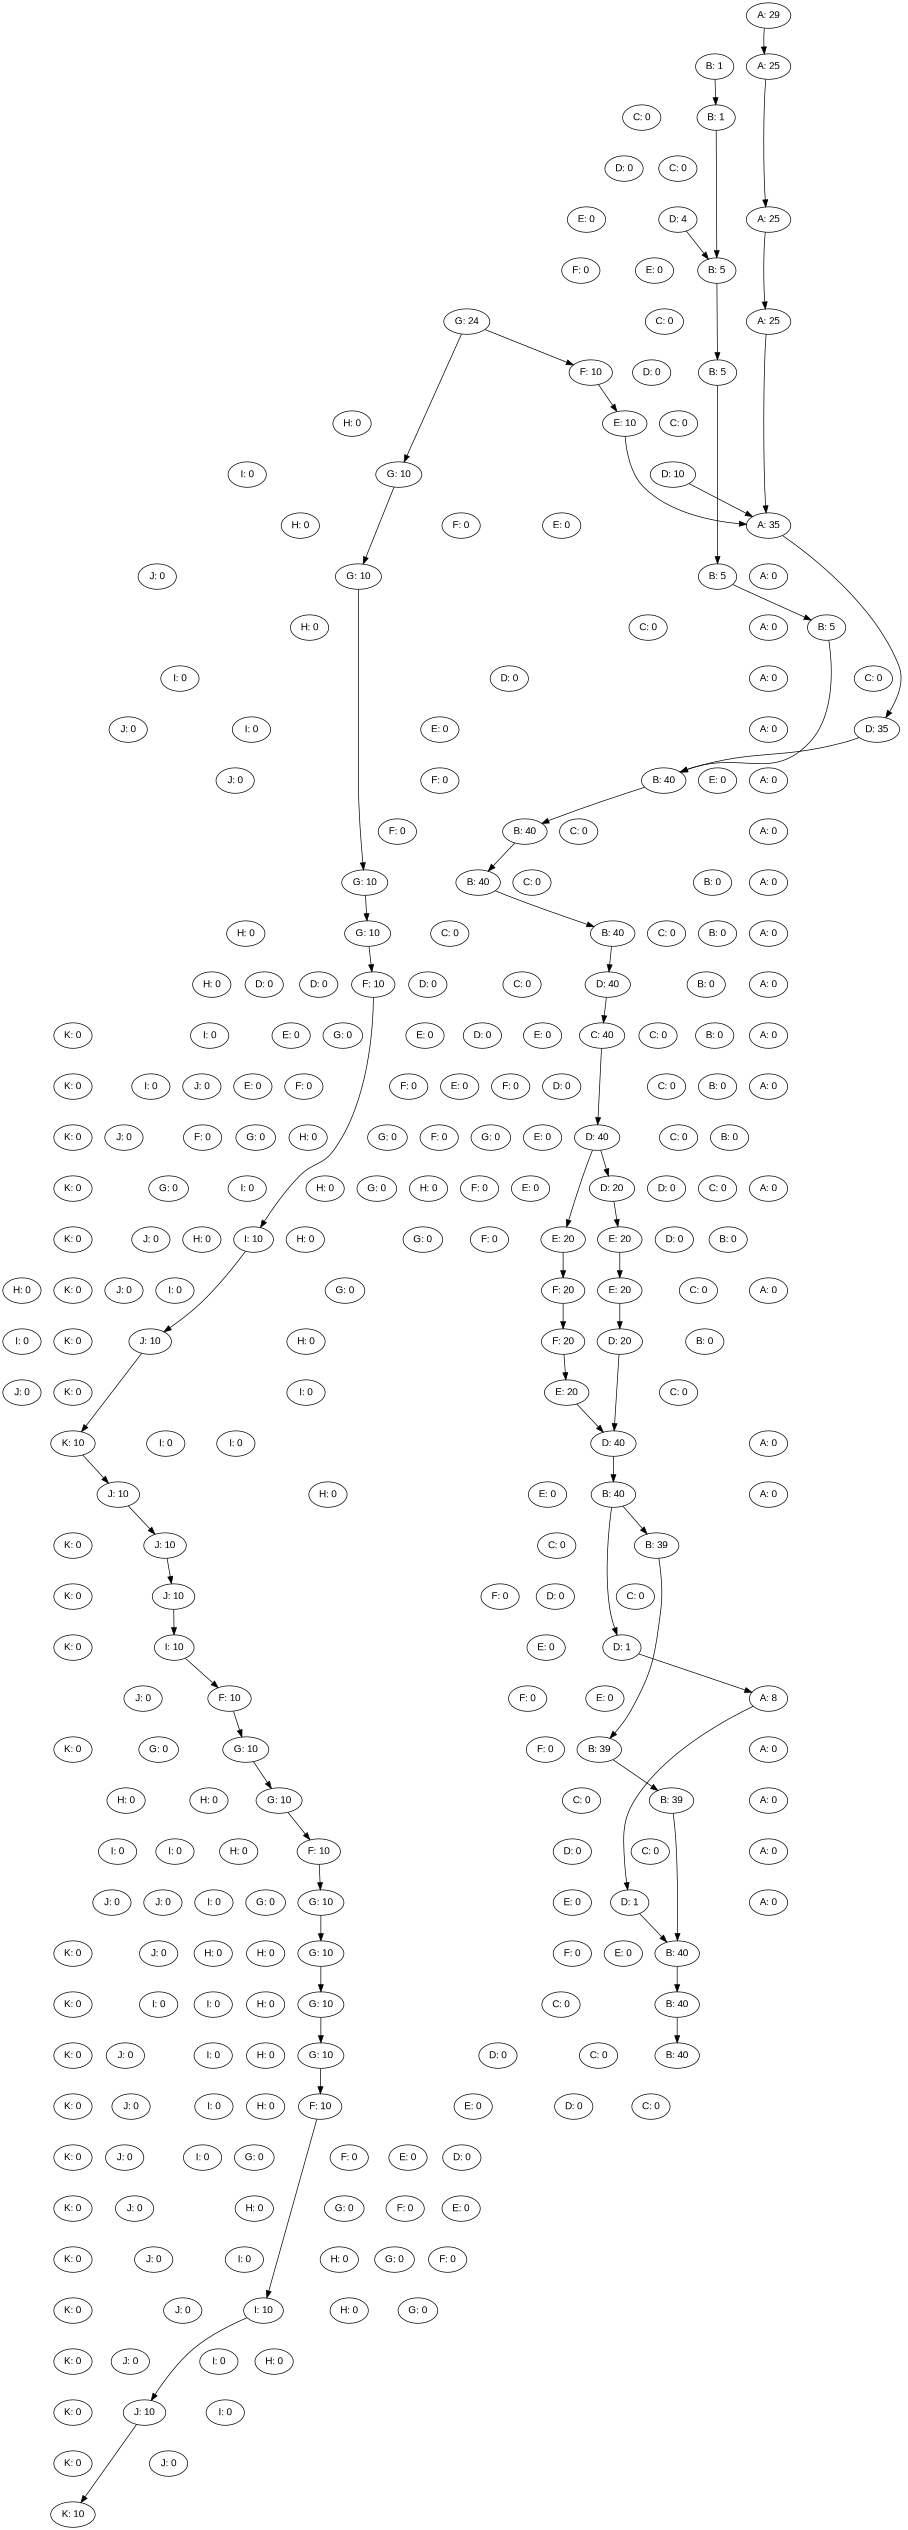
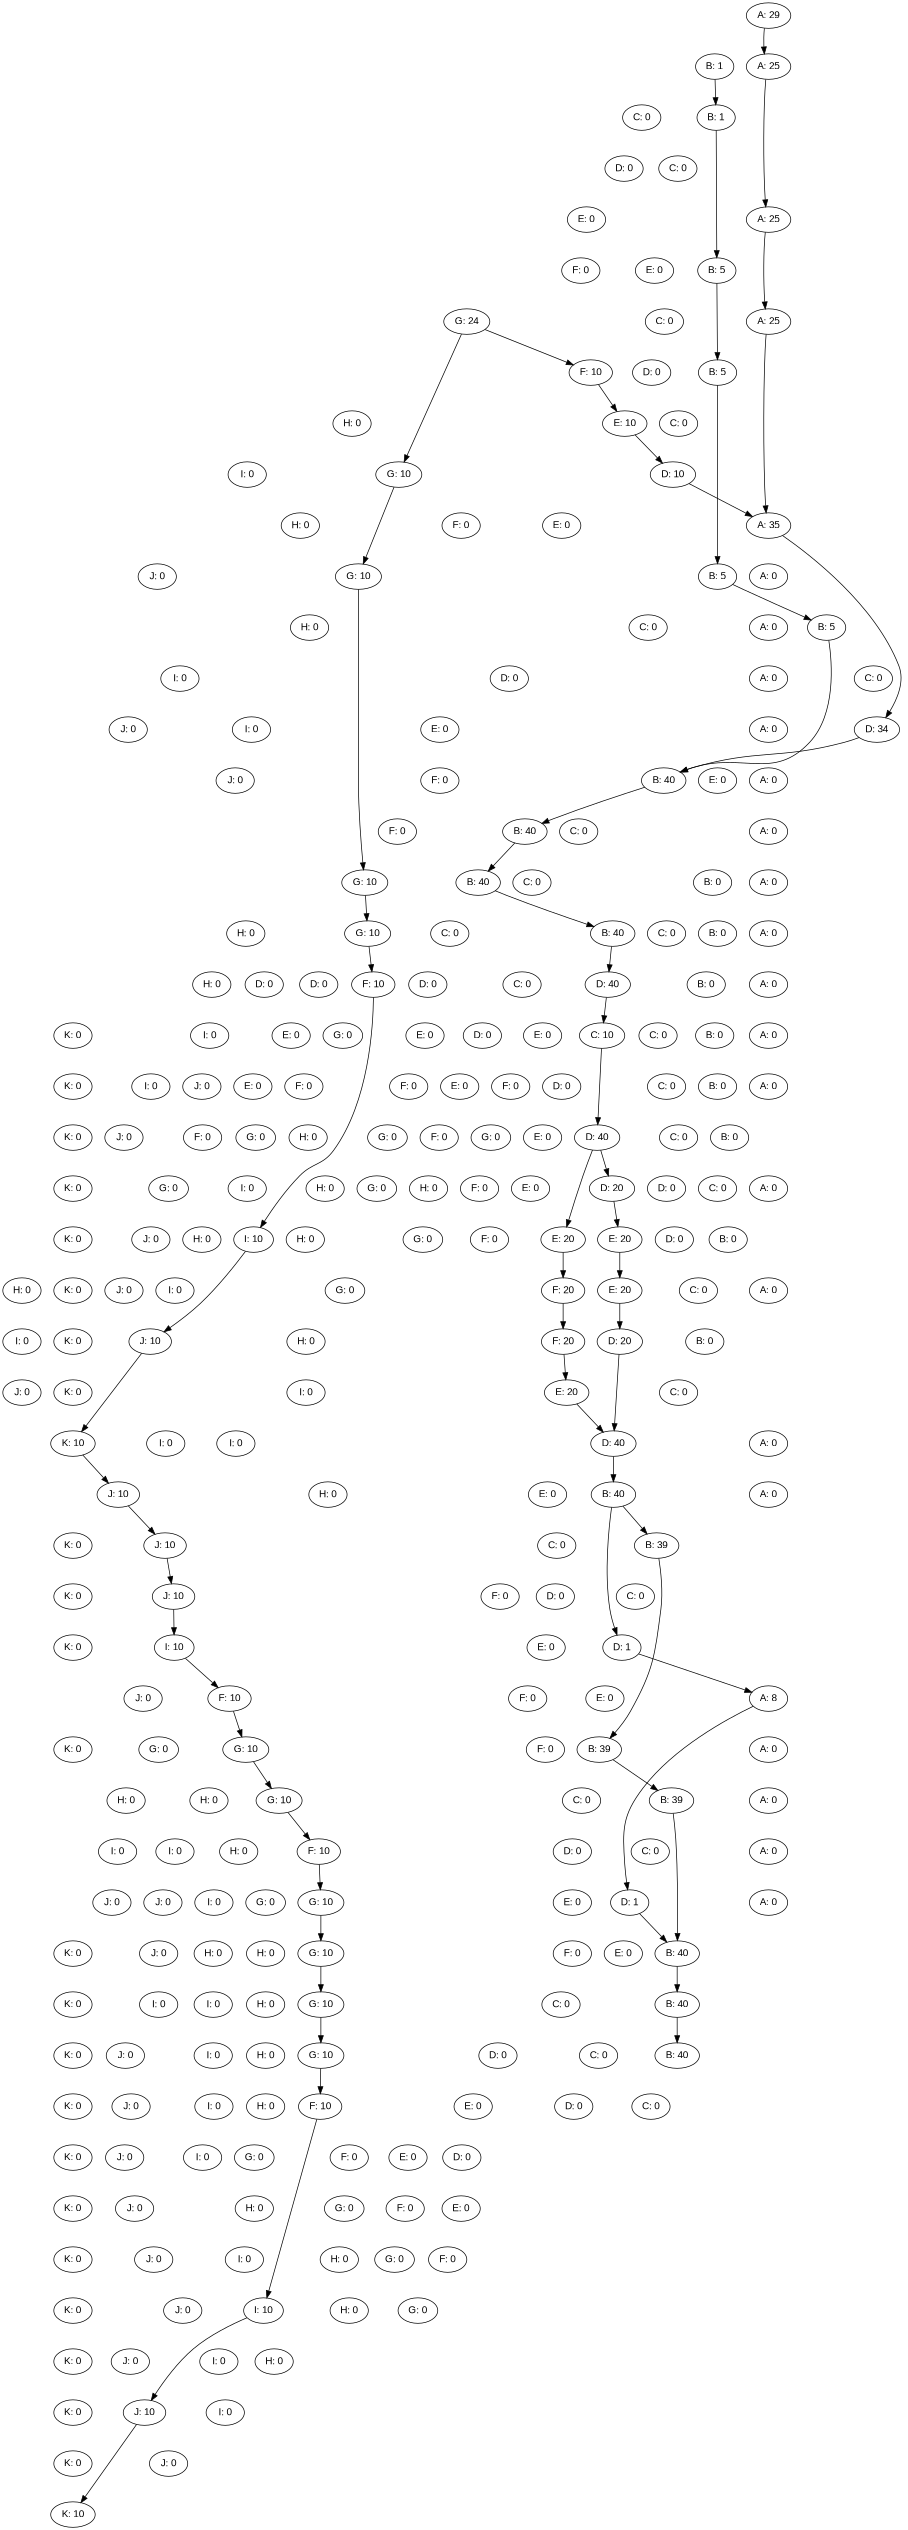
(678, 220) -> none
(663, 502) -> (646, 447)
(877, 730) -> (877, 730)
(602, 1036) -> (602, 1036)
